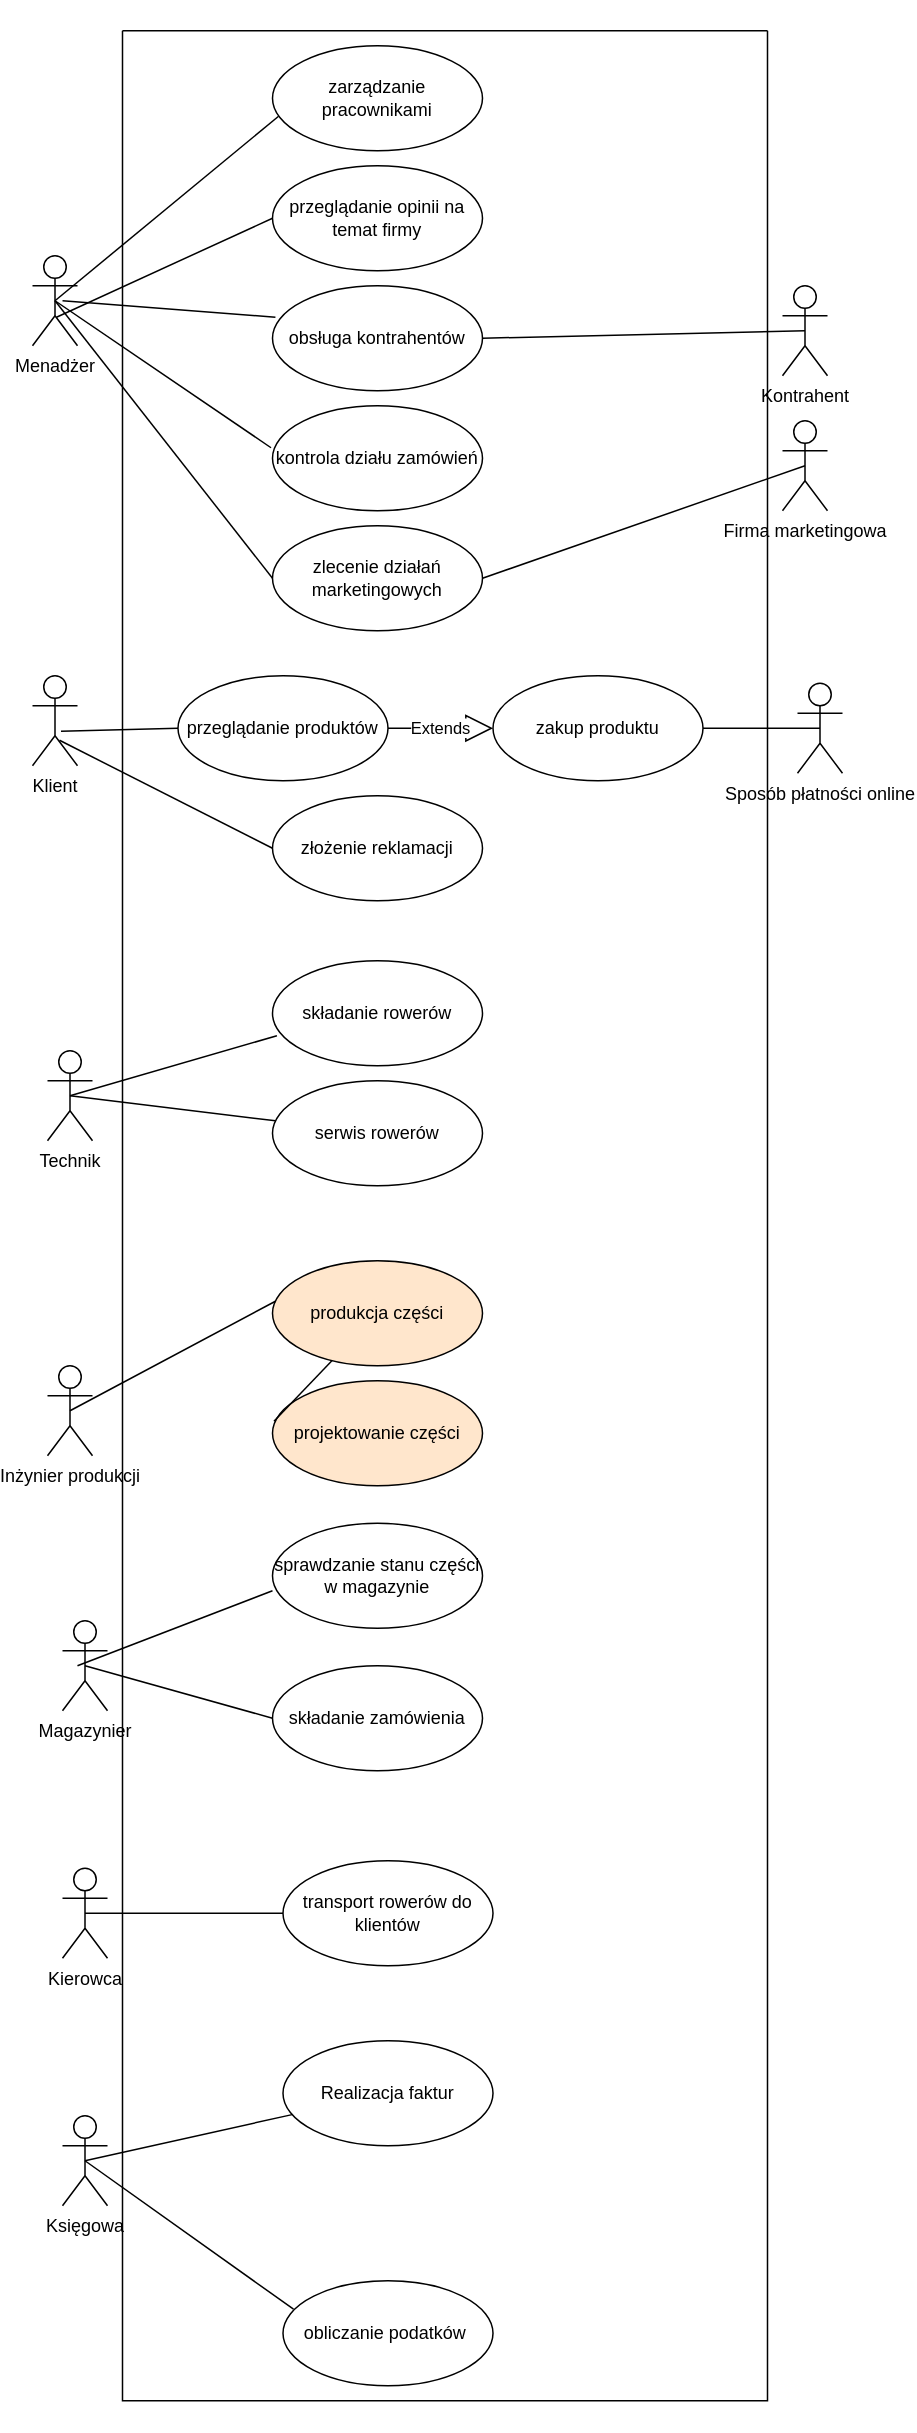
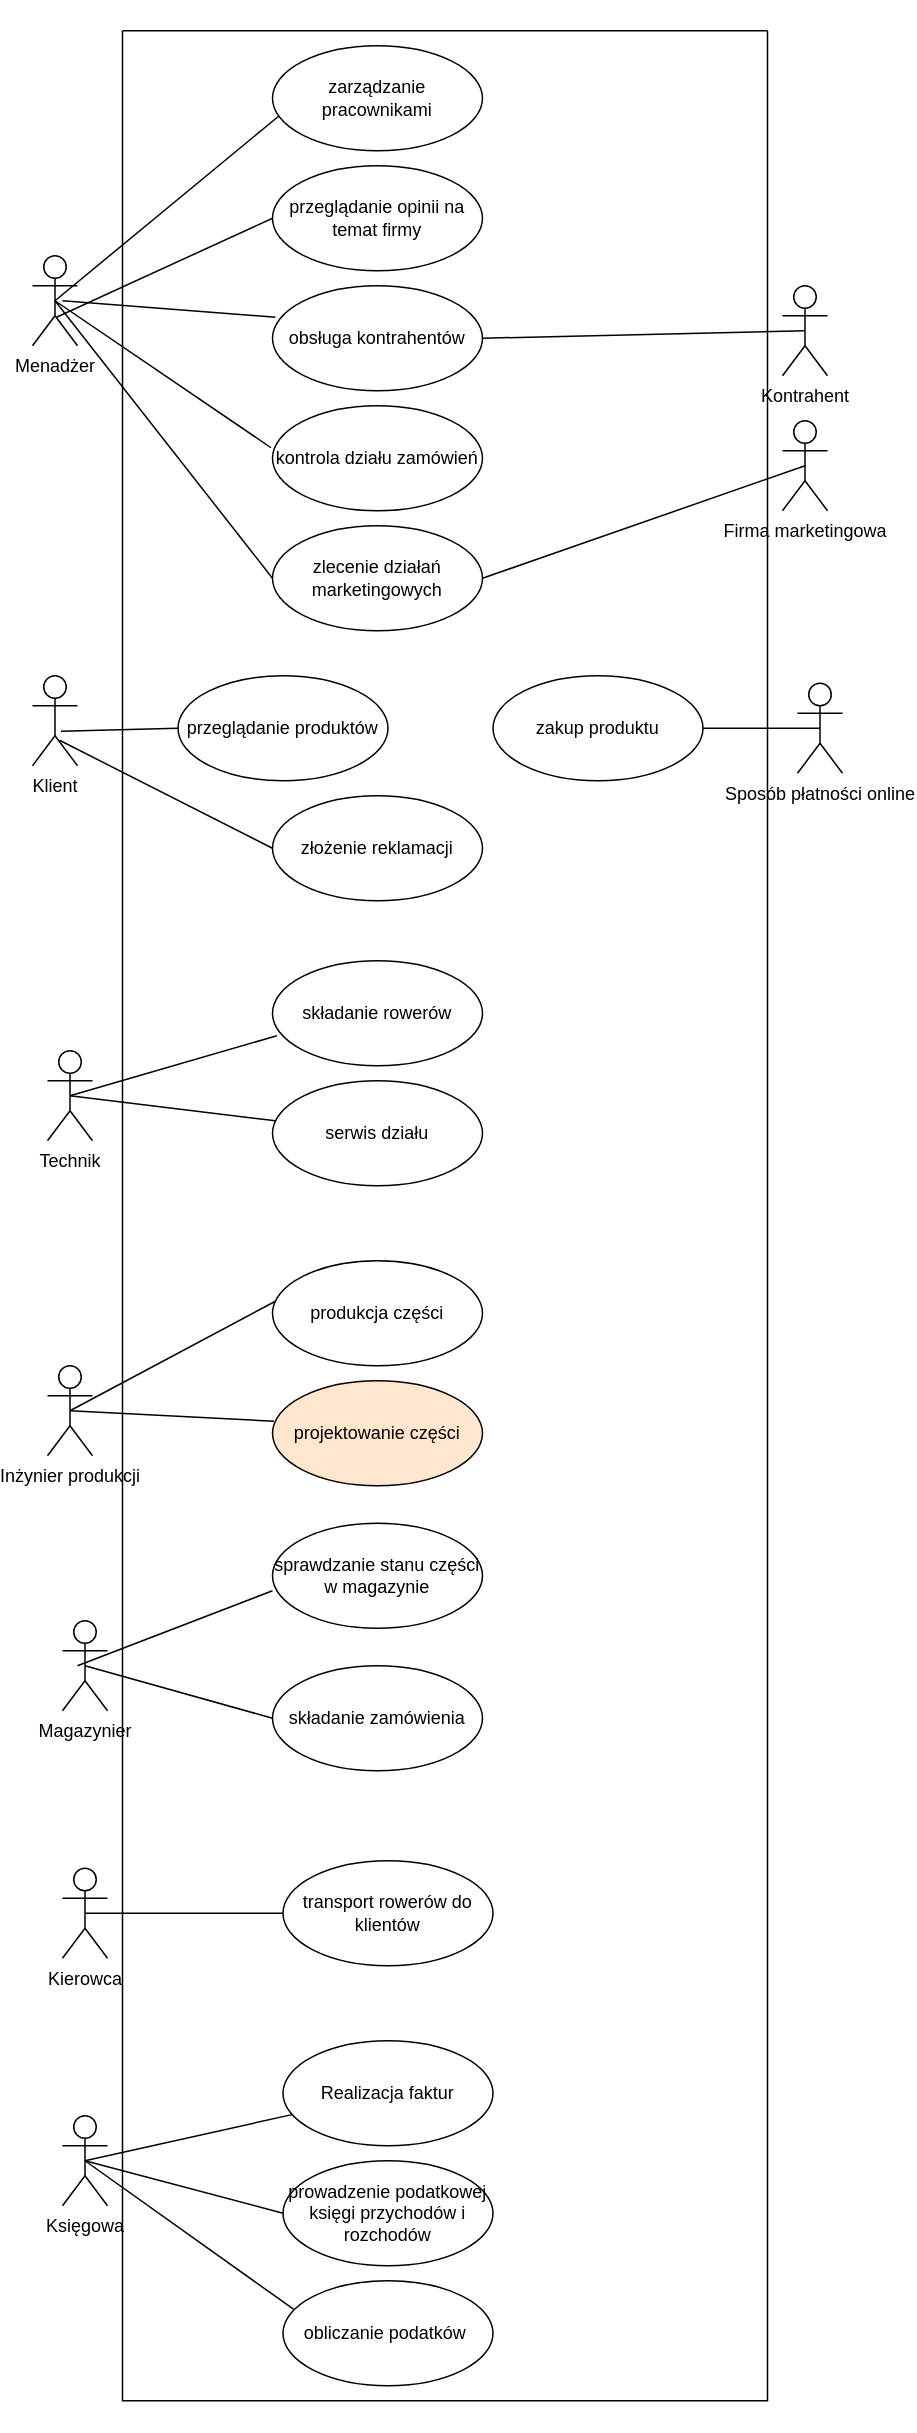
(426, 728) -> none
(377, 1133) -> (377, 1133)
(377, 1313) -> (377, 1313)
(303, 1391) -> (173, 1416)
none -> (186, 2188)
none -> (388, 2213)
